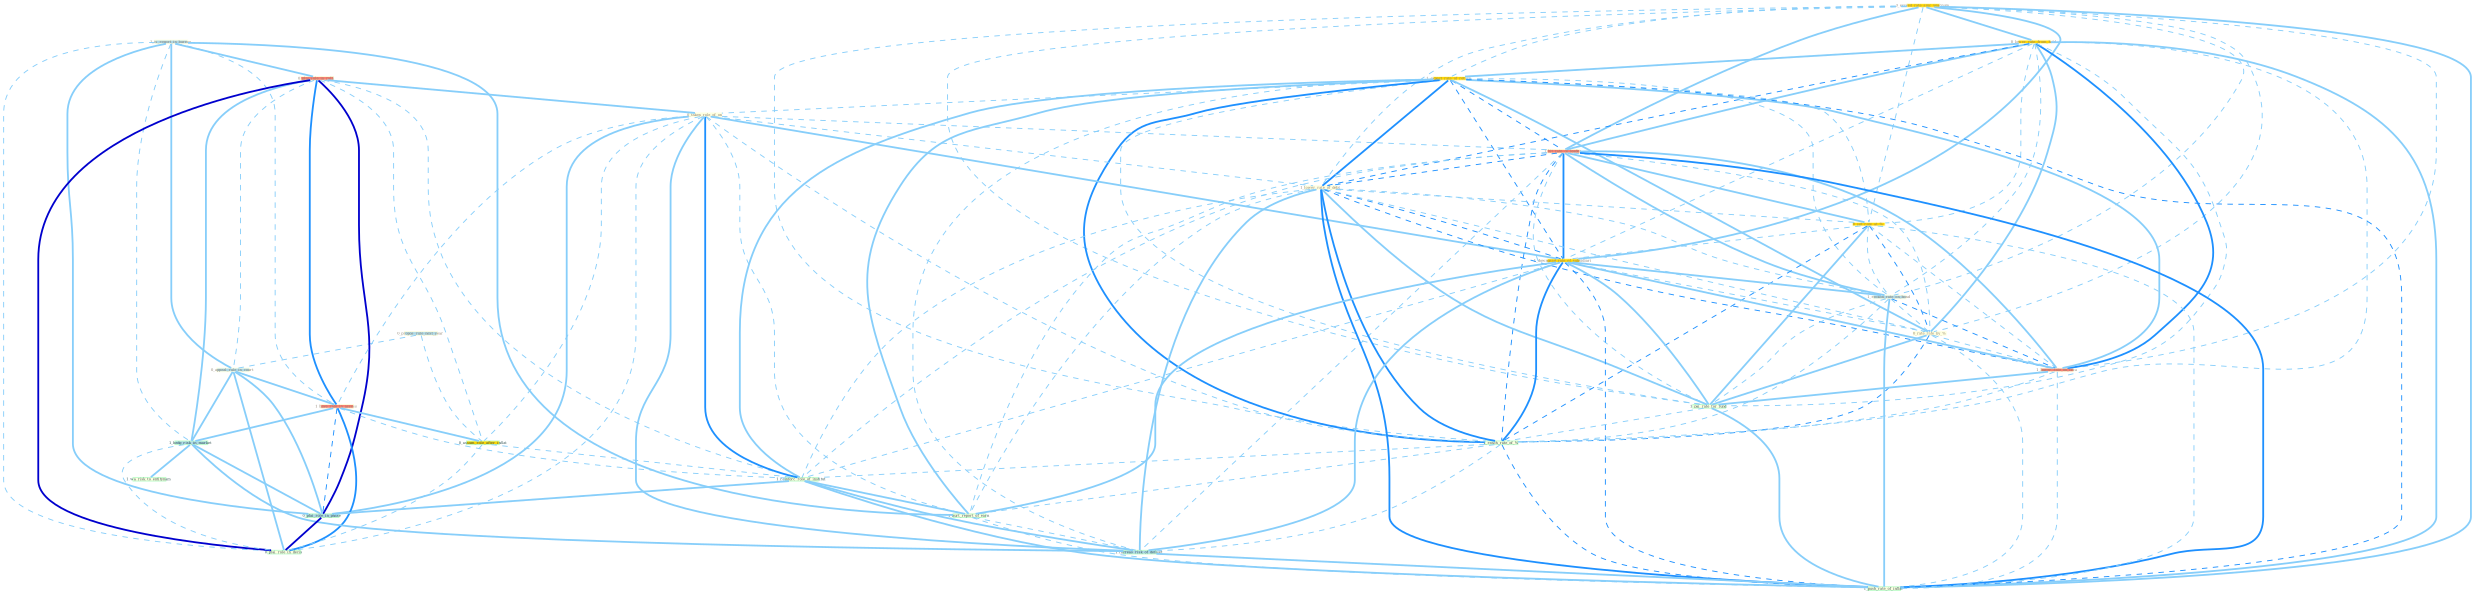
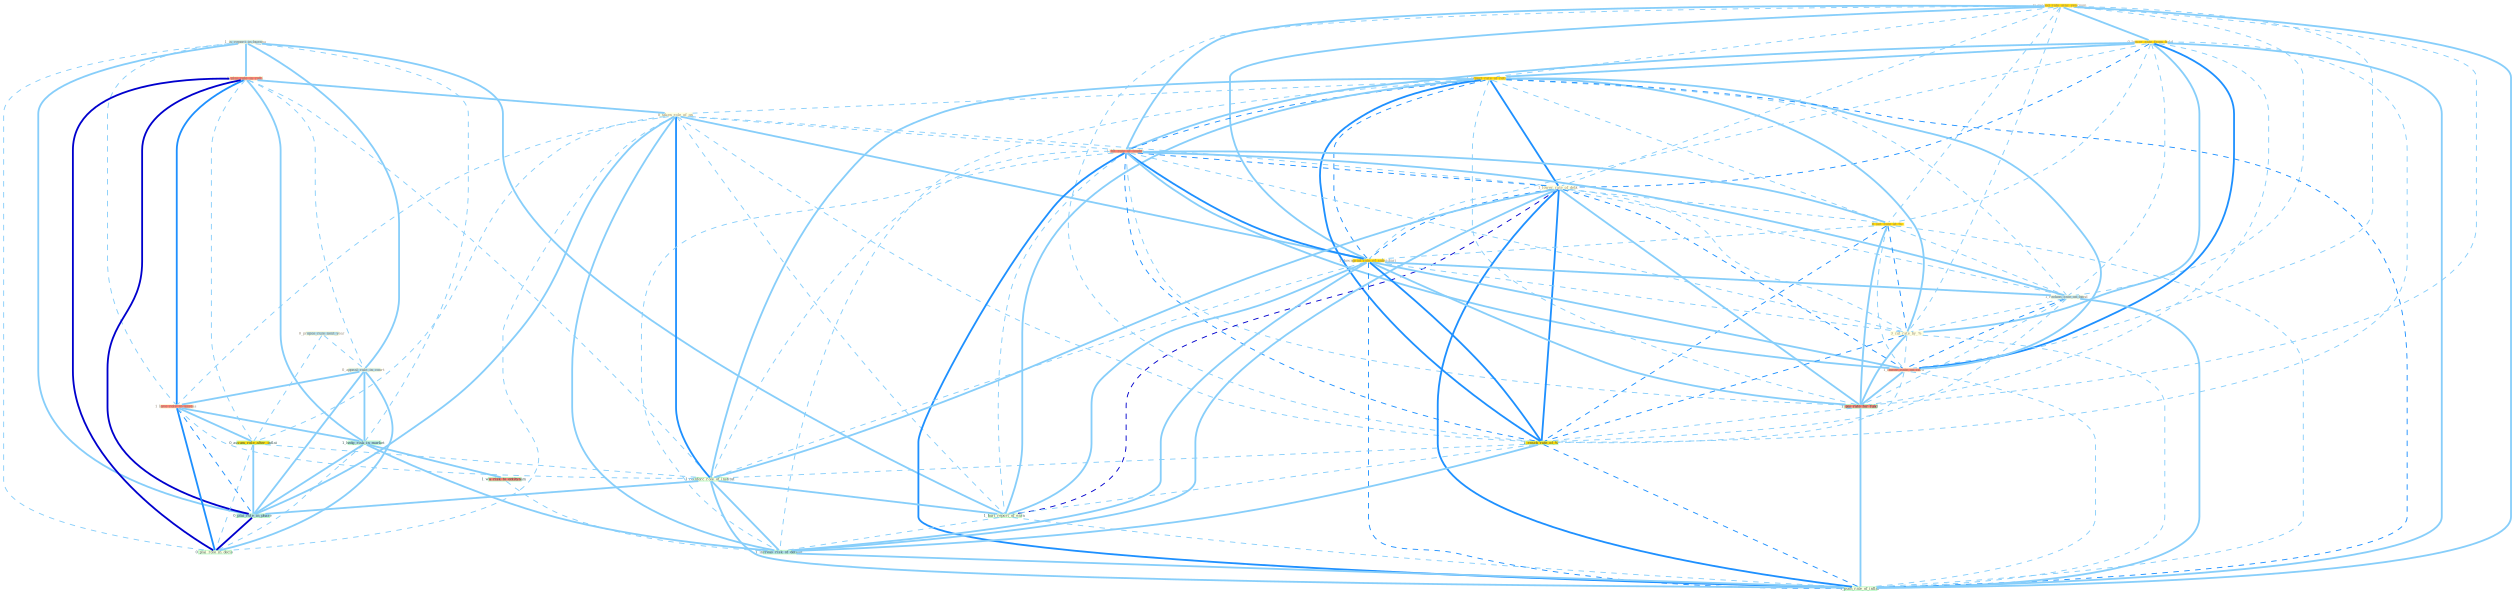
(1012, 264) -> (1152, 316)
(1108, 312) -> (1249, 321)
(1930, 333) -> (1907, 333)
(1709, 406) -> (1860, 406)
(1502, 443) -> (1542, 443)
(149, 479) -> (505, 479)
none -> (253, 479)
(1338, 526) -> (1171, 523)
none -> (629, 534)
